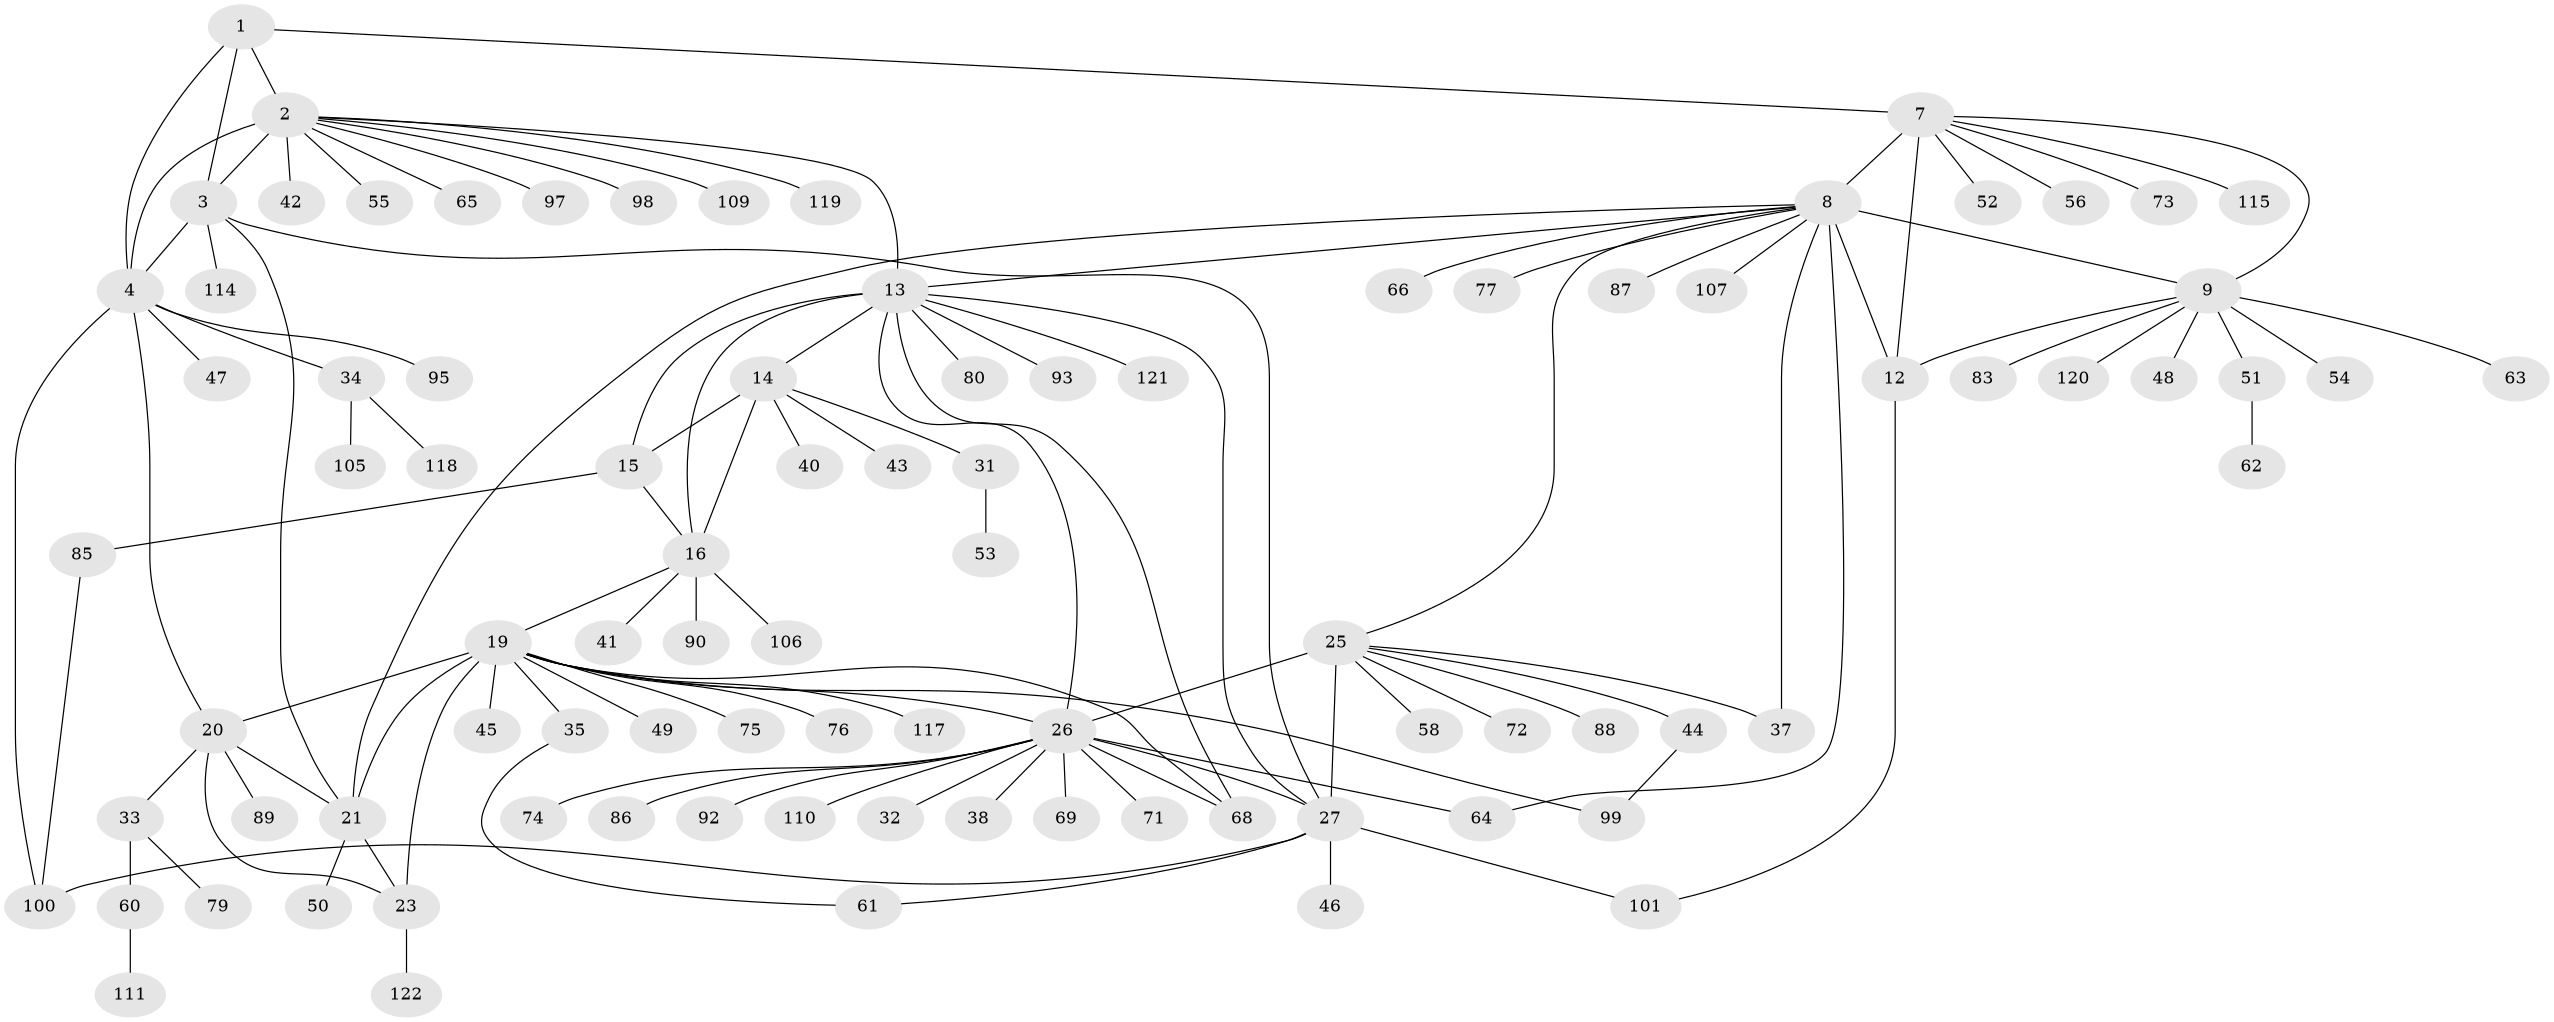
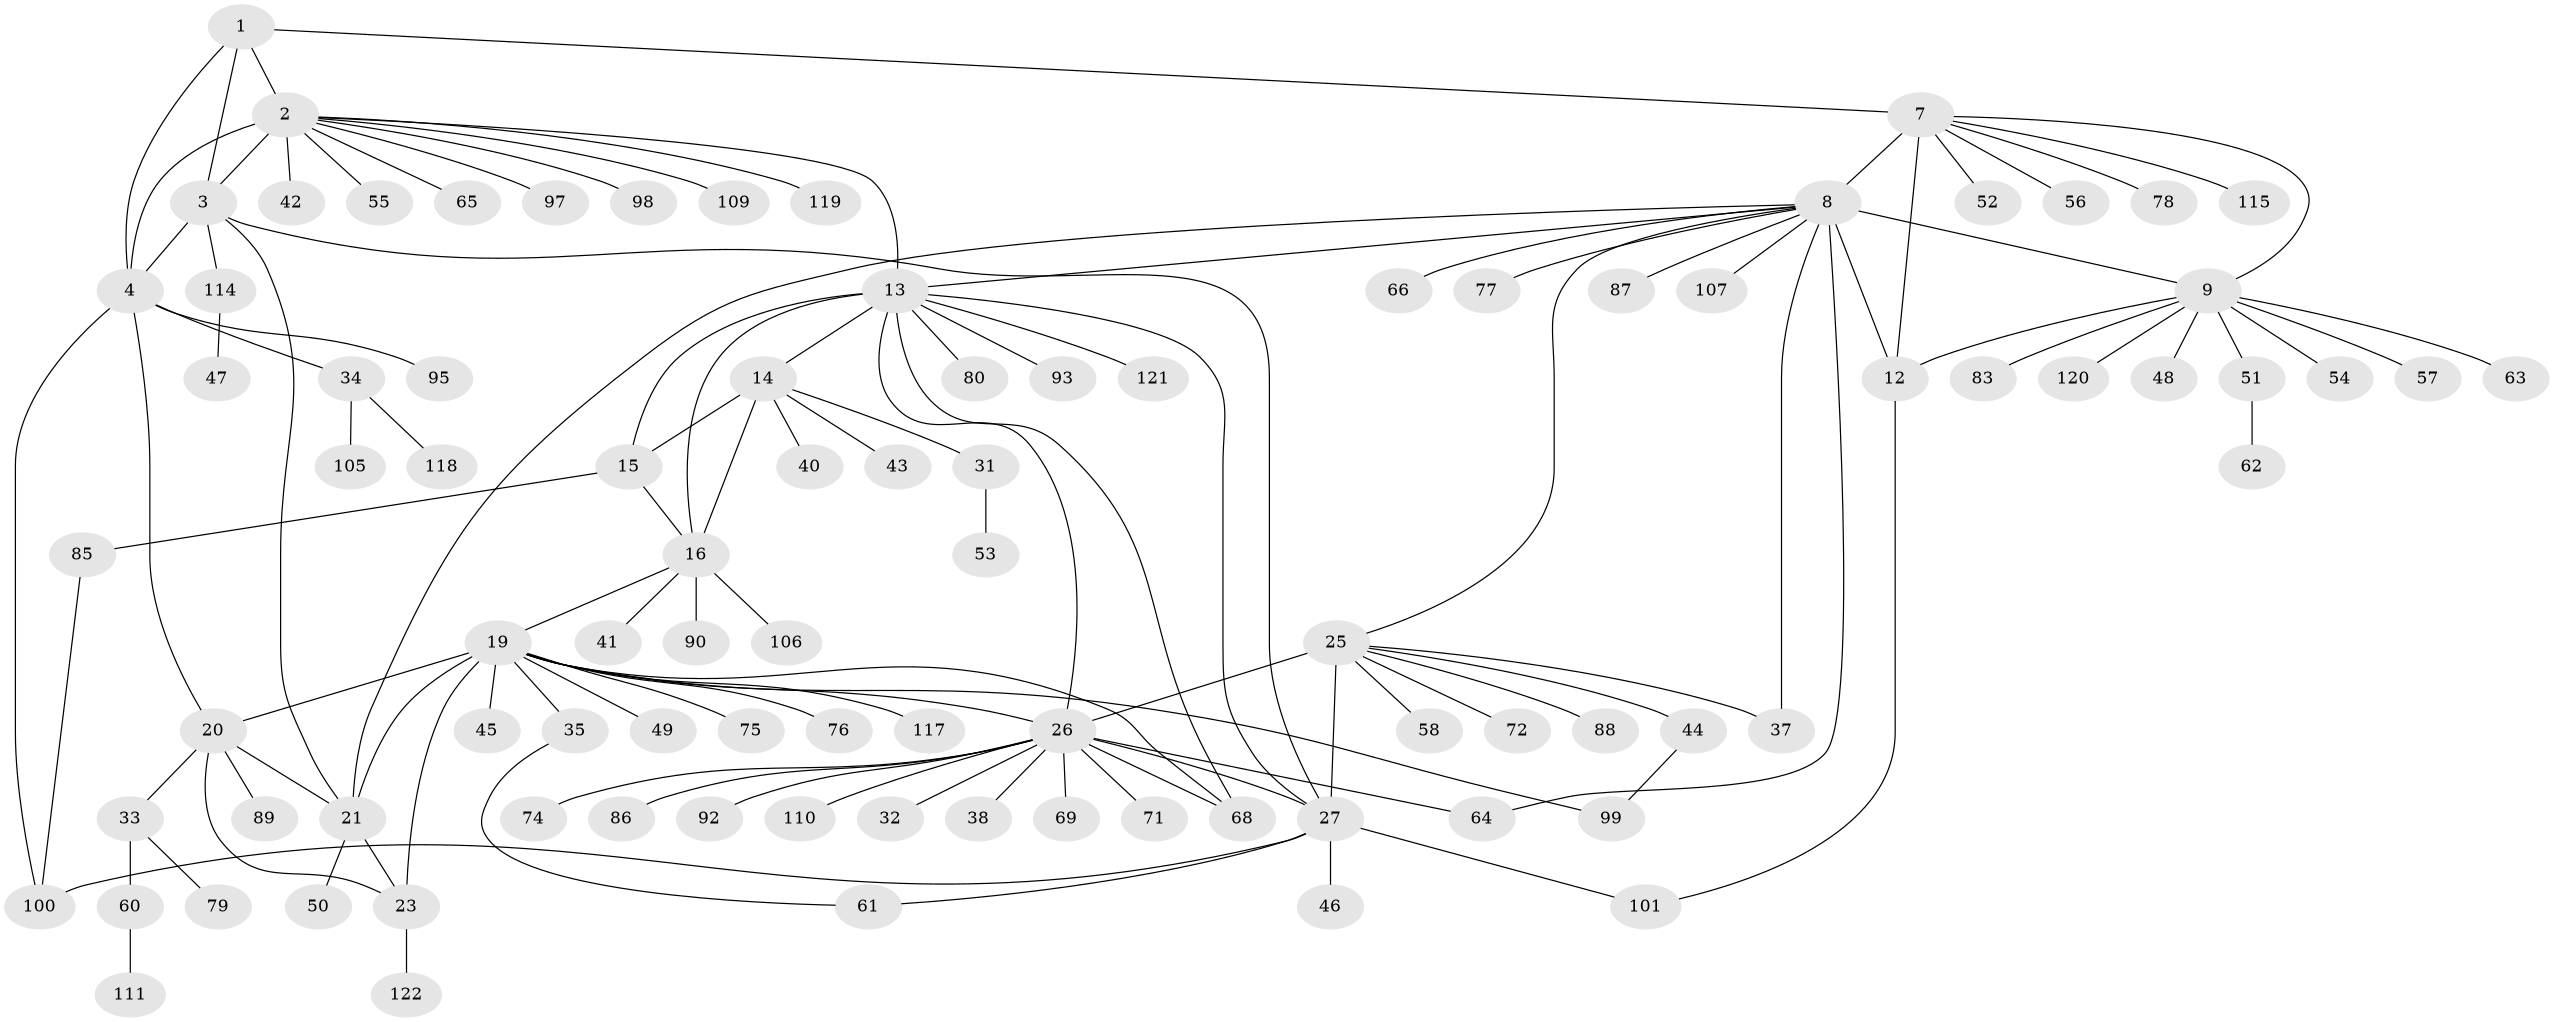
(2164, 203) -> (2164, 203)
(174, 335) -> (219, 339)
none -> (2428, 379)
